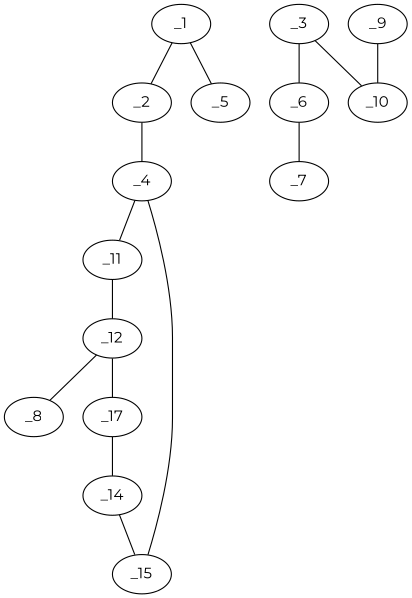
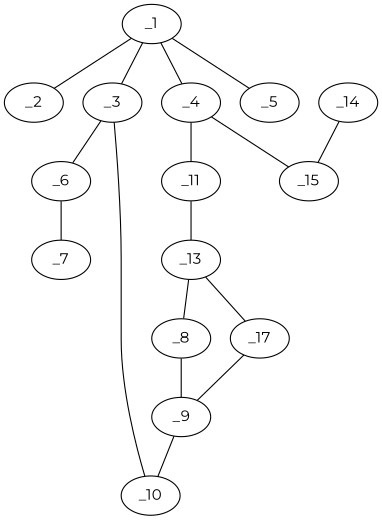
none -> (132, 63)
(142, 142) -> (171, 63)
(112, 338) -> (191, 260)
none -> (181, 378)
(112, 456) -> (221, 378)
